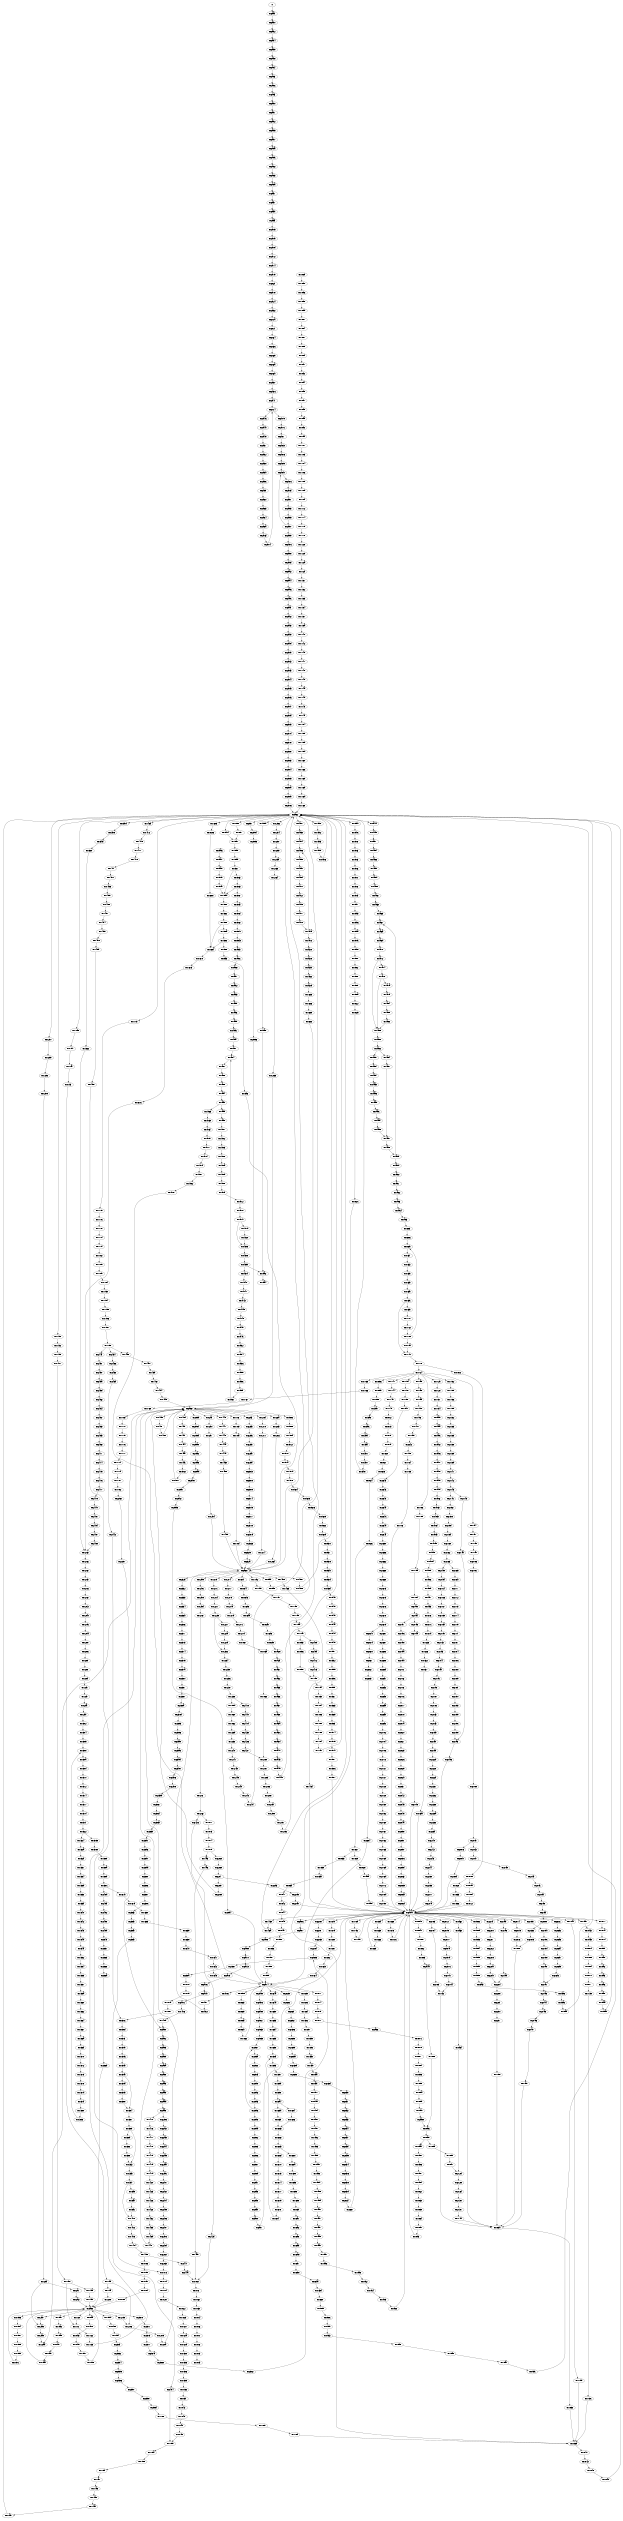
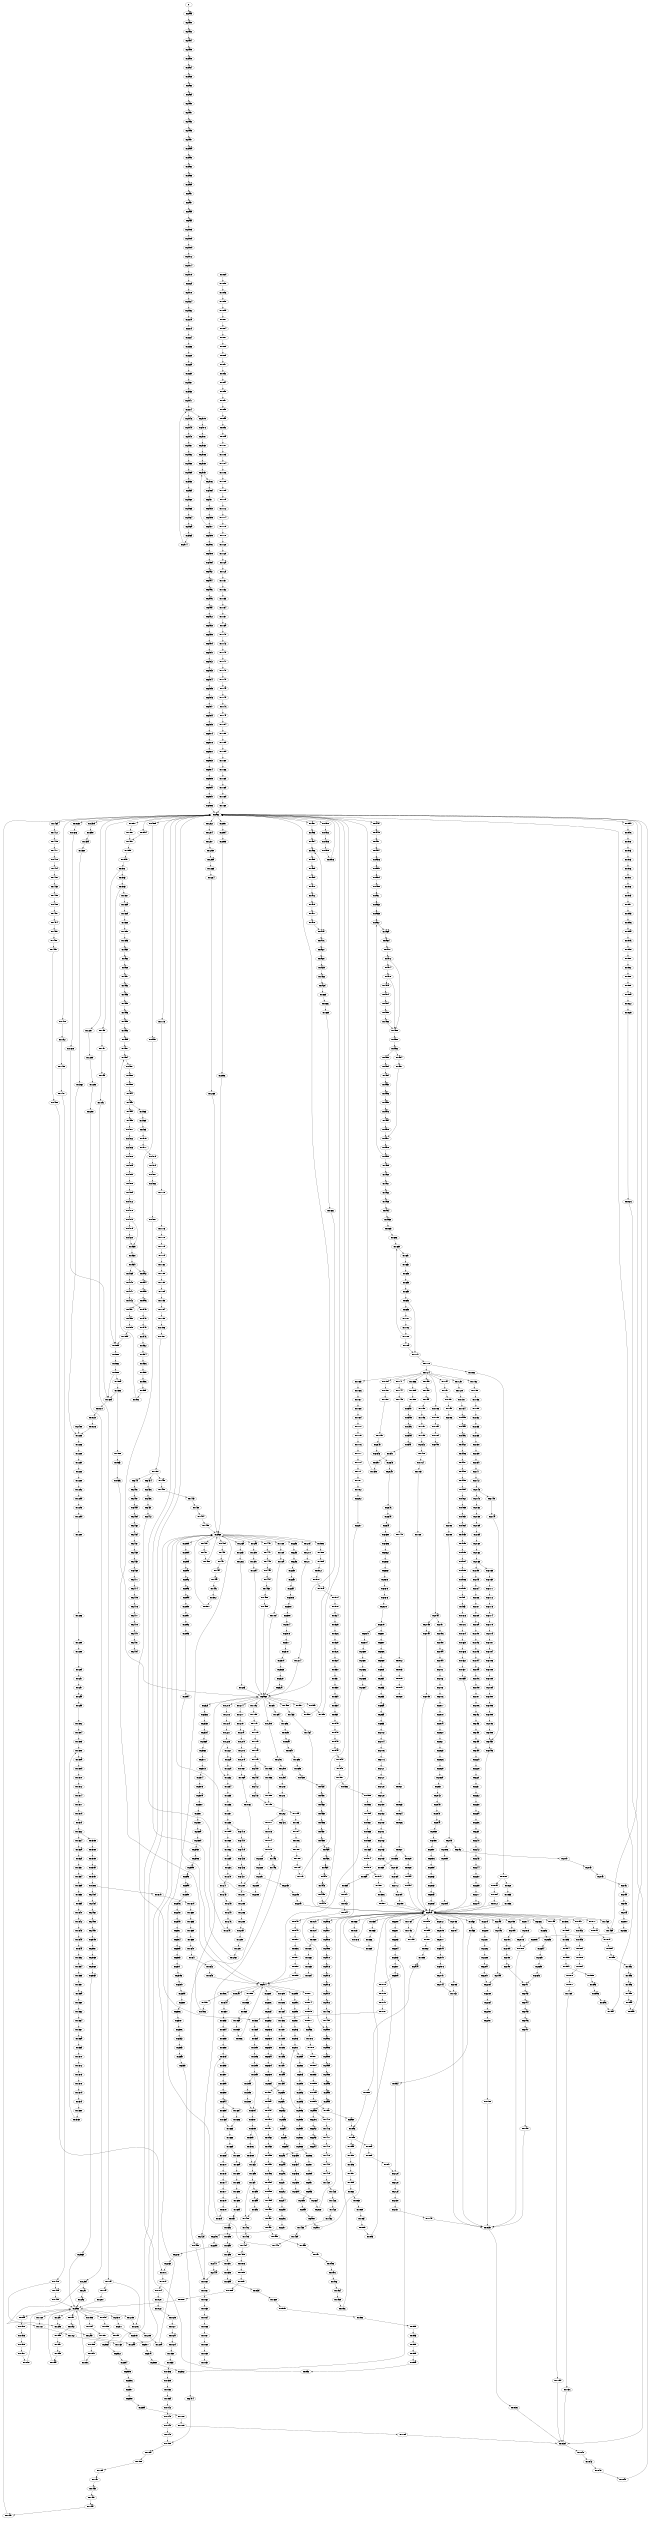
none -> (143, 1292)
(94, 1535) -> none
